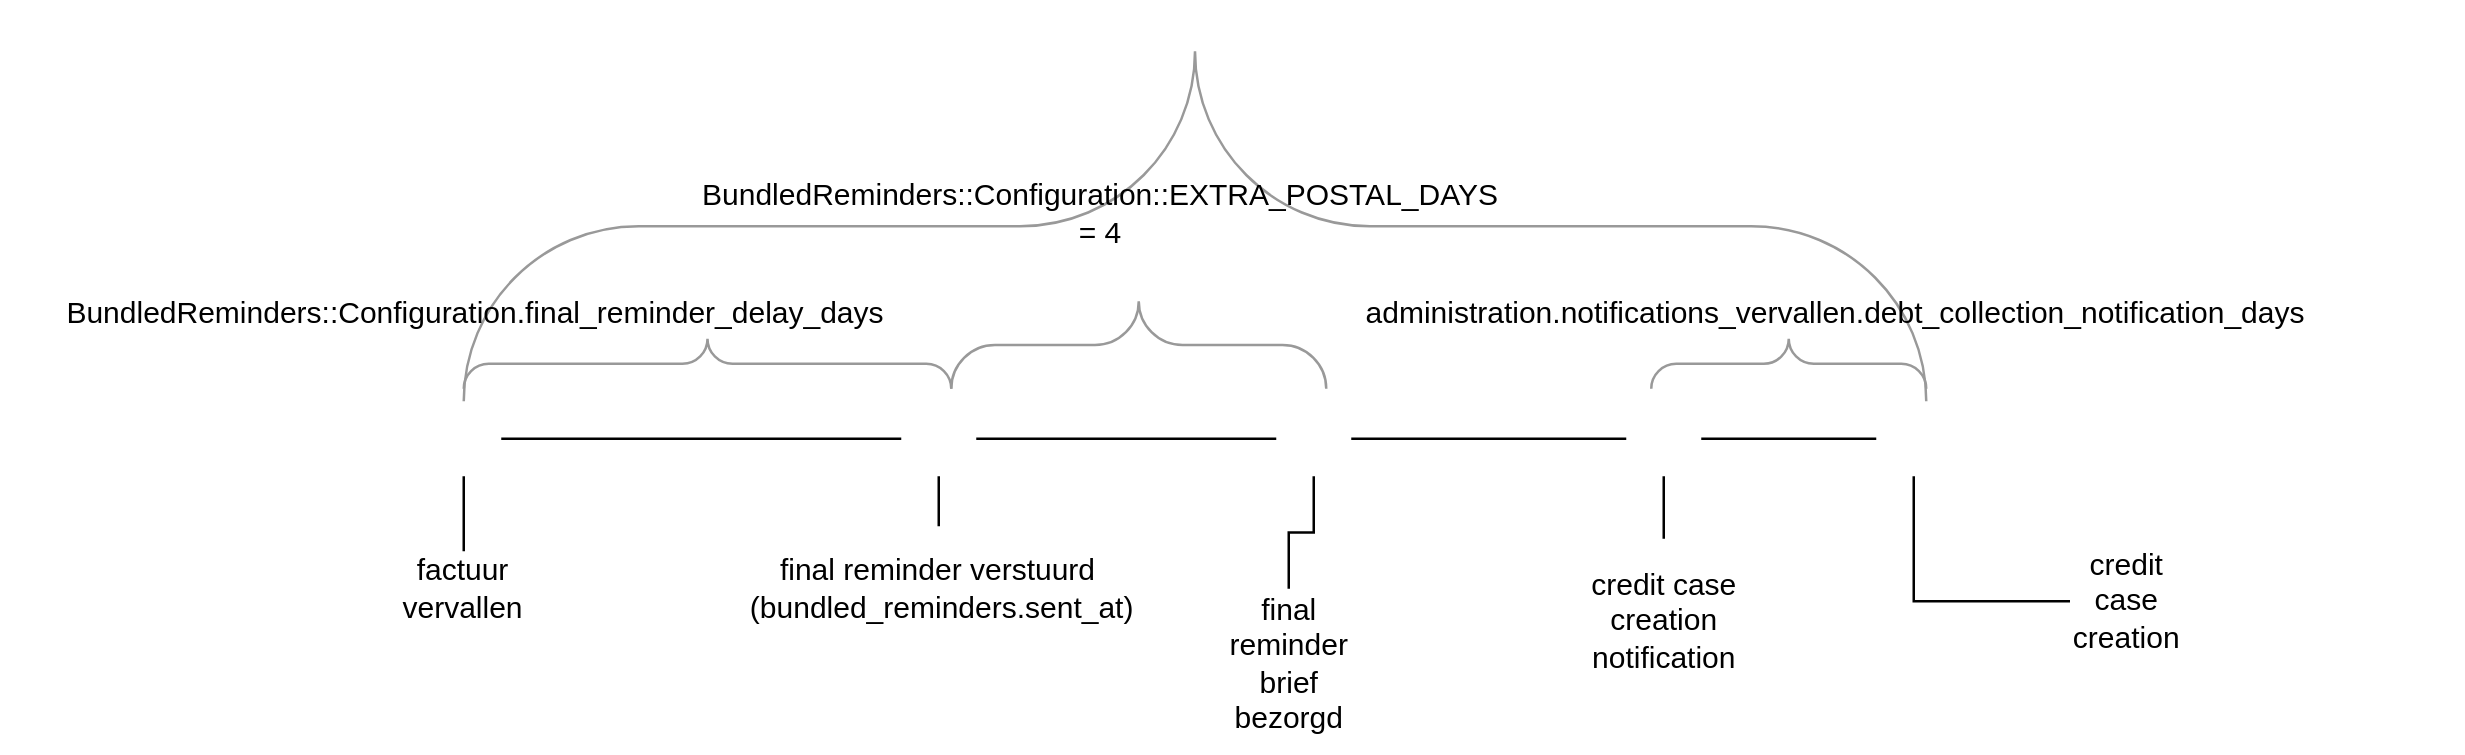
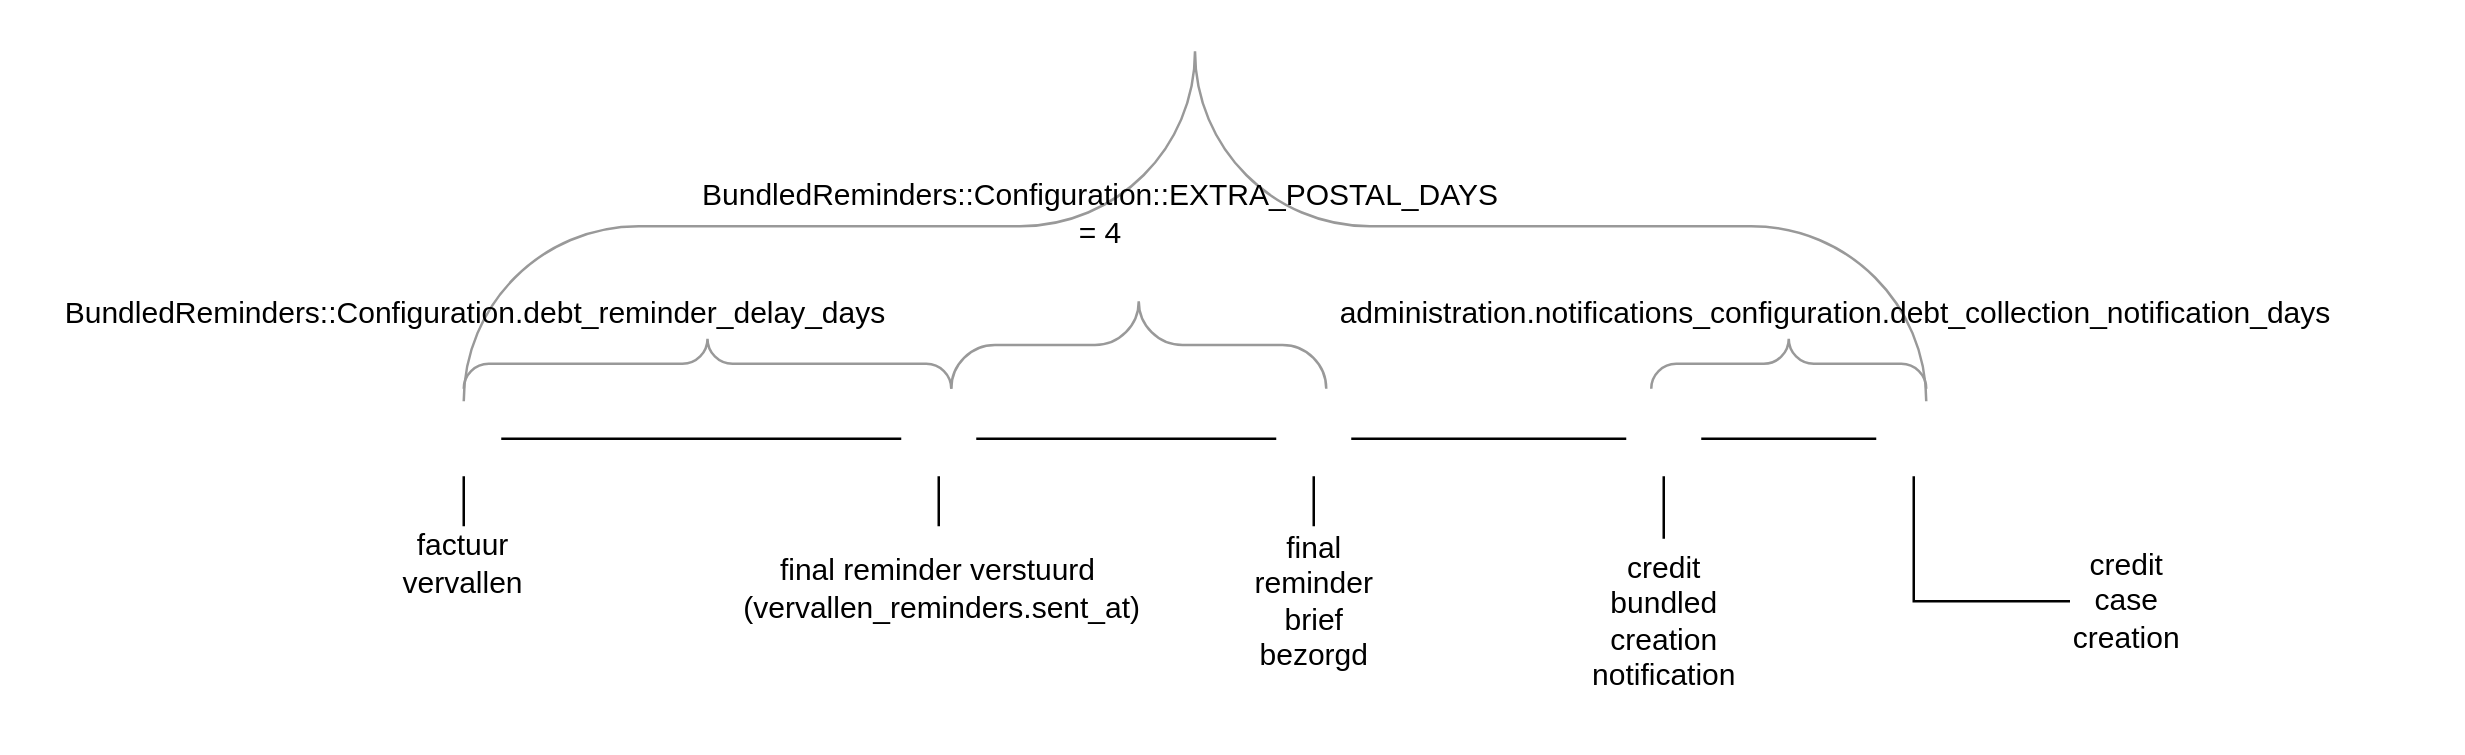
(476, 314) -> (476, 314)
(1836, 314) -> (1836, 314)
(464, 589) -> (464, 564)
(939, 589) -> (939, 589)
(1665, 621) -> (1665, 621)
(1289, 664) -> (1314, 601)
